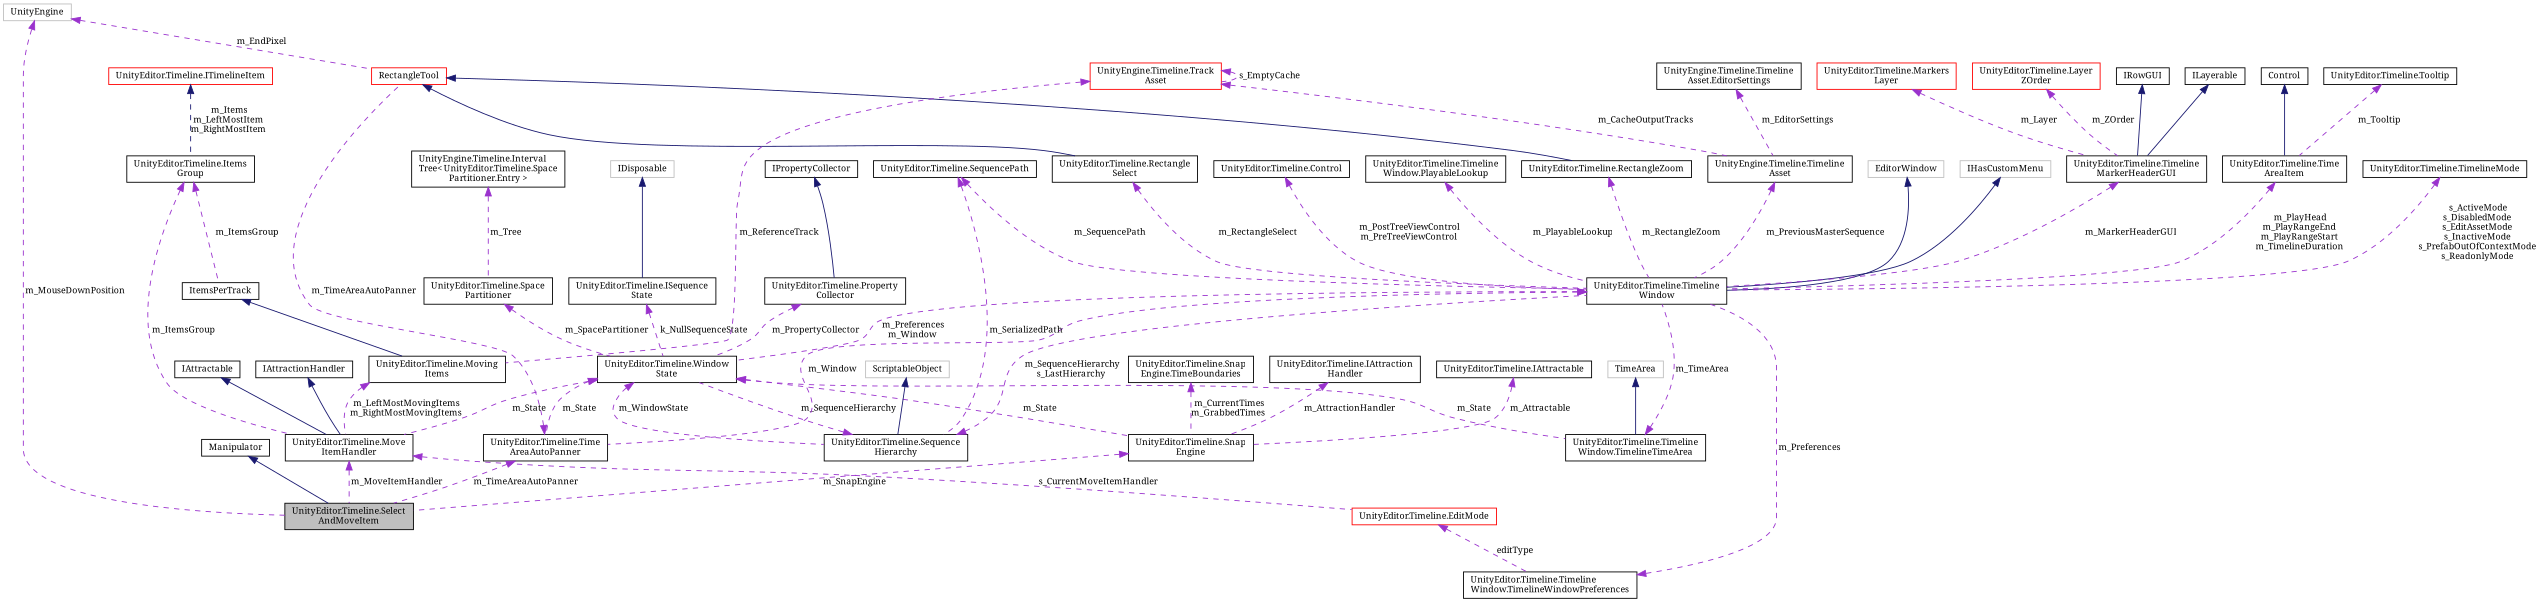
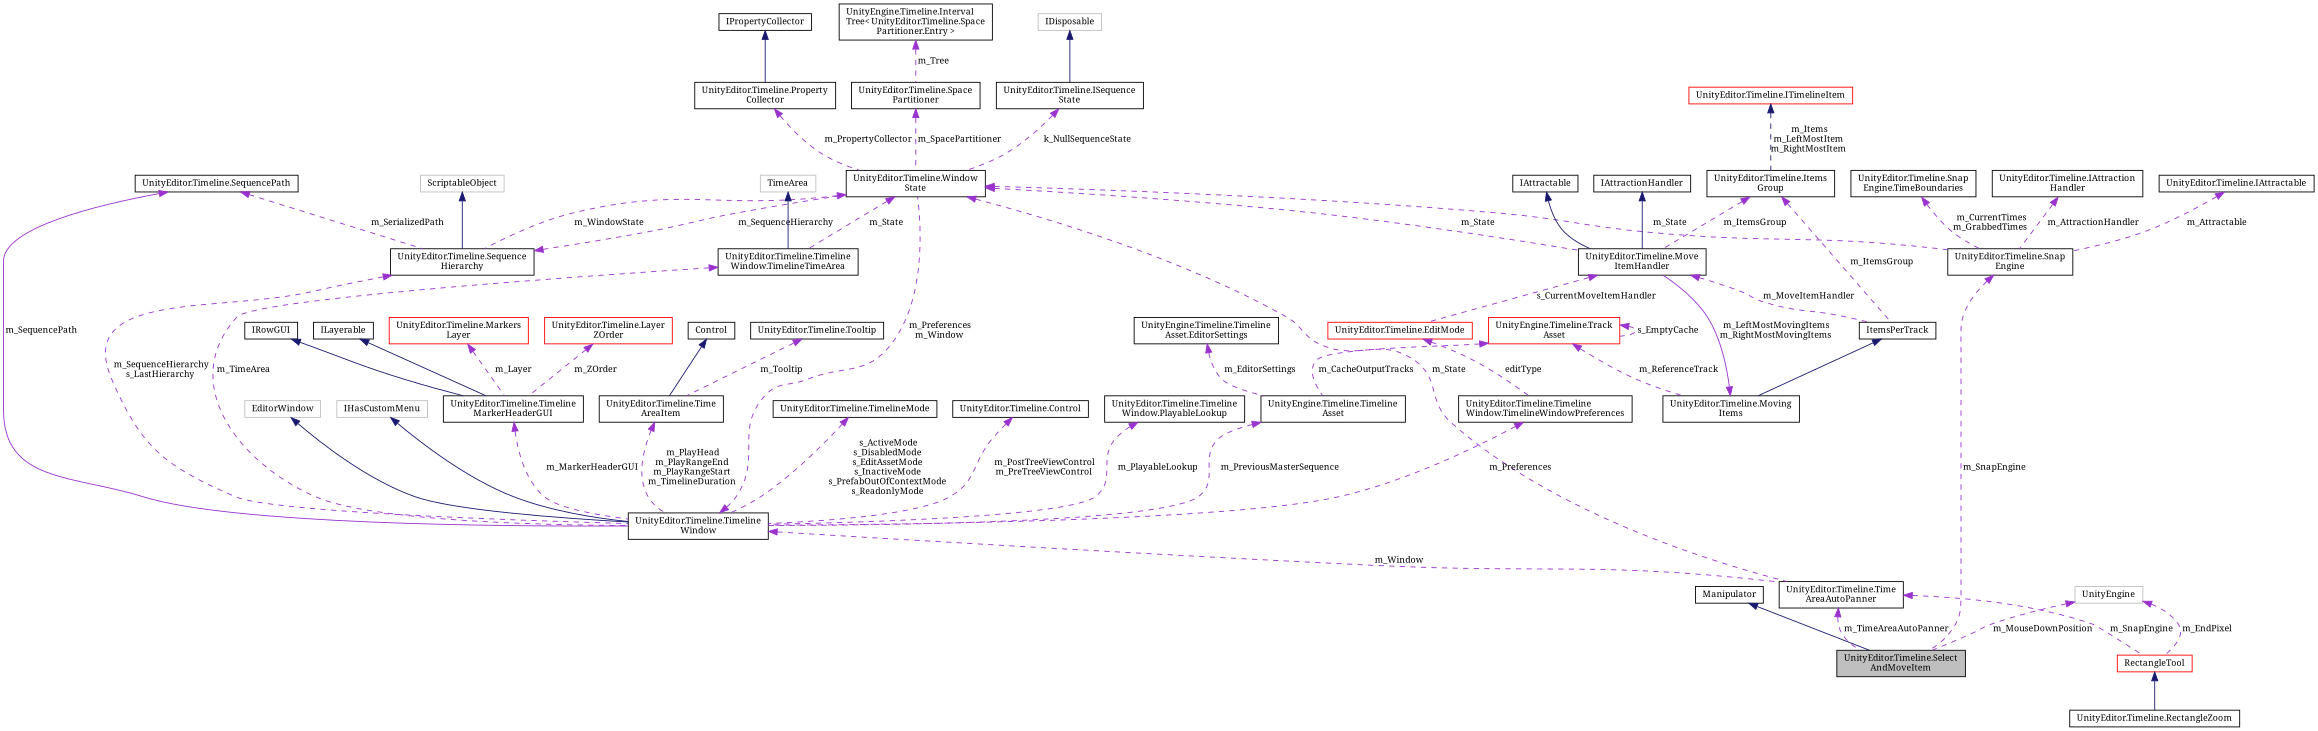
(1125, 169) -> none
(1628, 233) -> none
(1263, 280) -> (134, 494)
(363, 291) -> (2141, 629)
(346, 408) -> (1710, 322)
(349, 487) -> (1782, 307)
